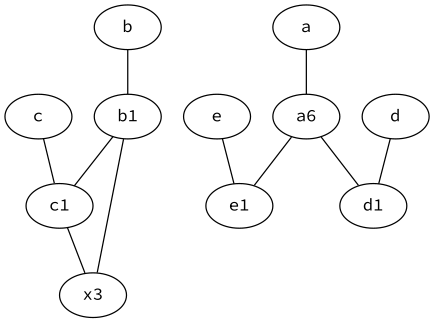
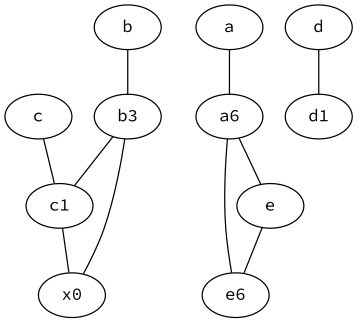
(128, 117) -> (128, 117)
(340, 161) -> (250, 161)
(239, 206) -> (236, 295)
(93, 295) -> (72, 295)
